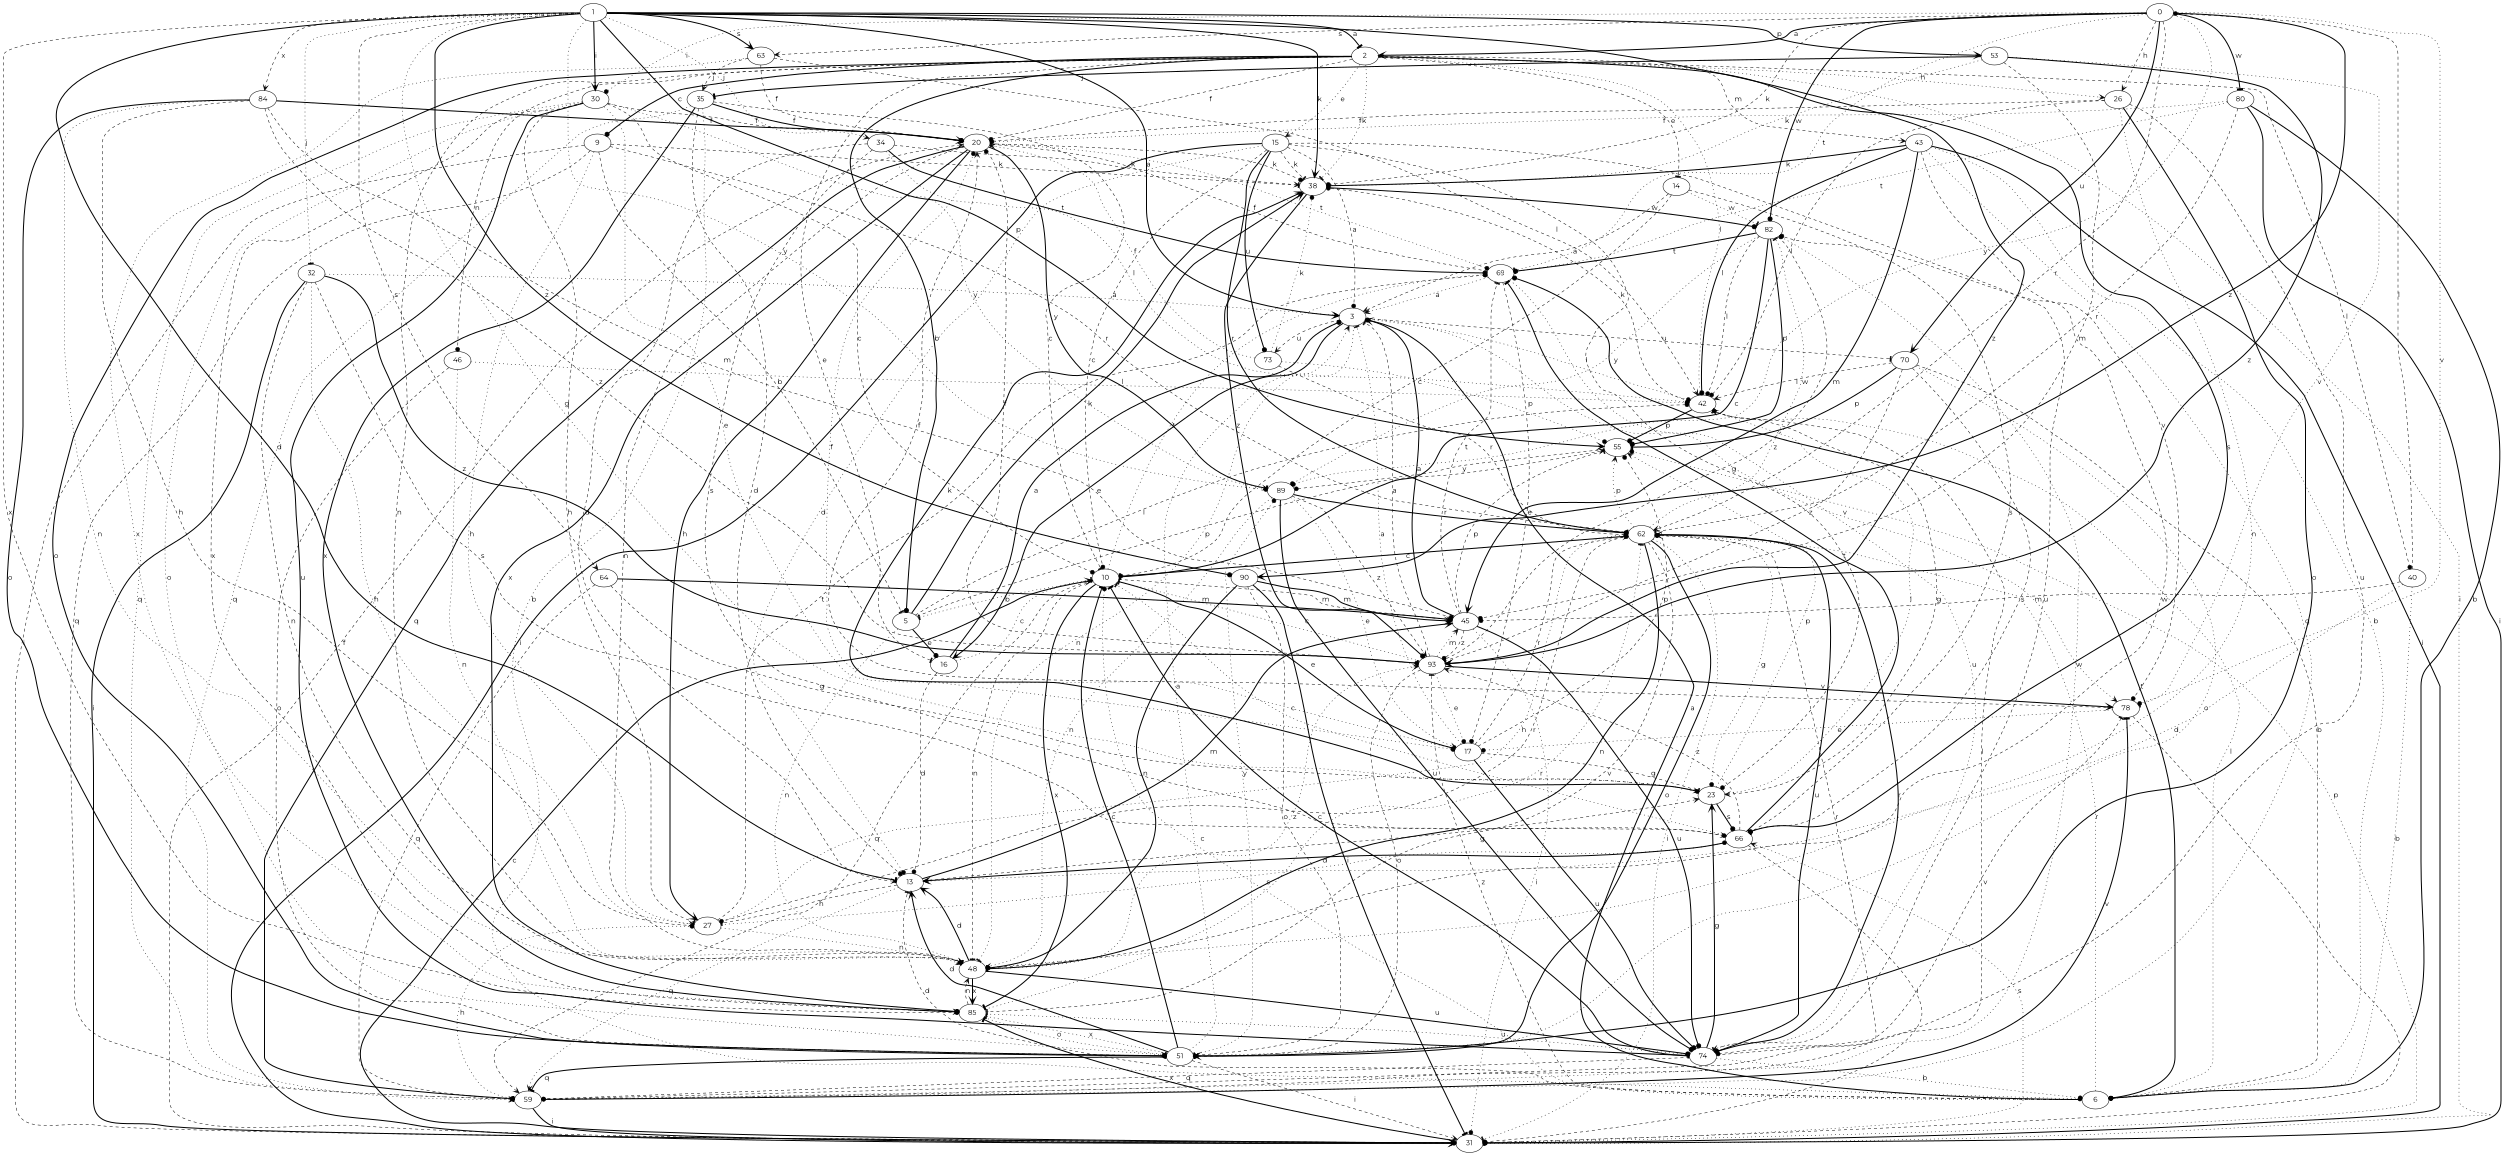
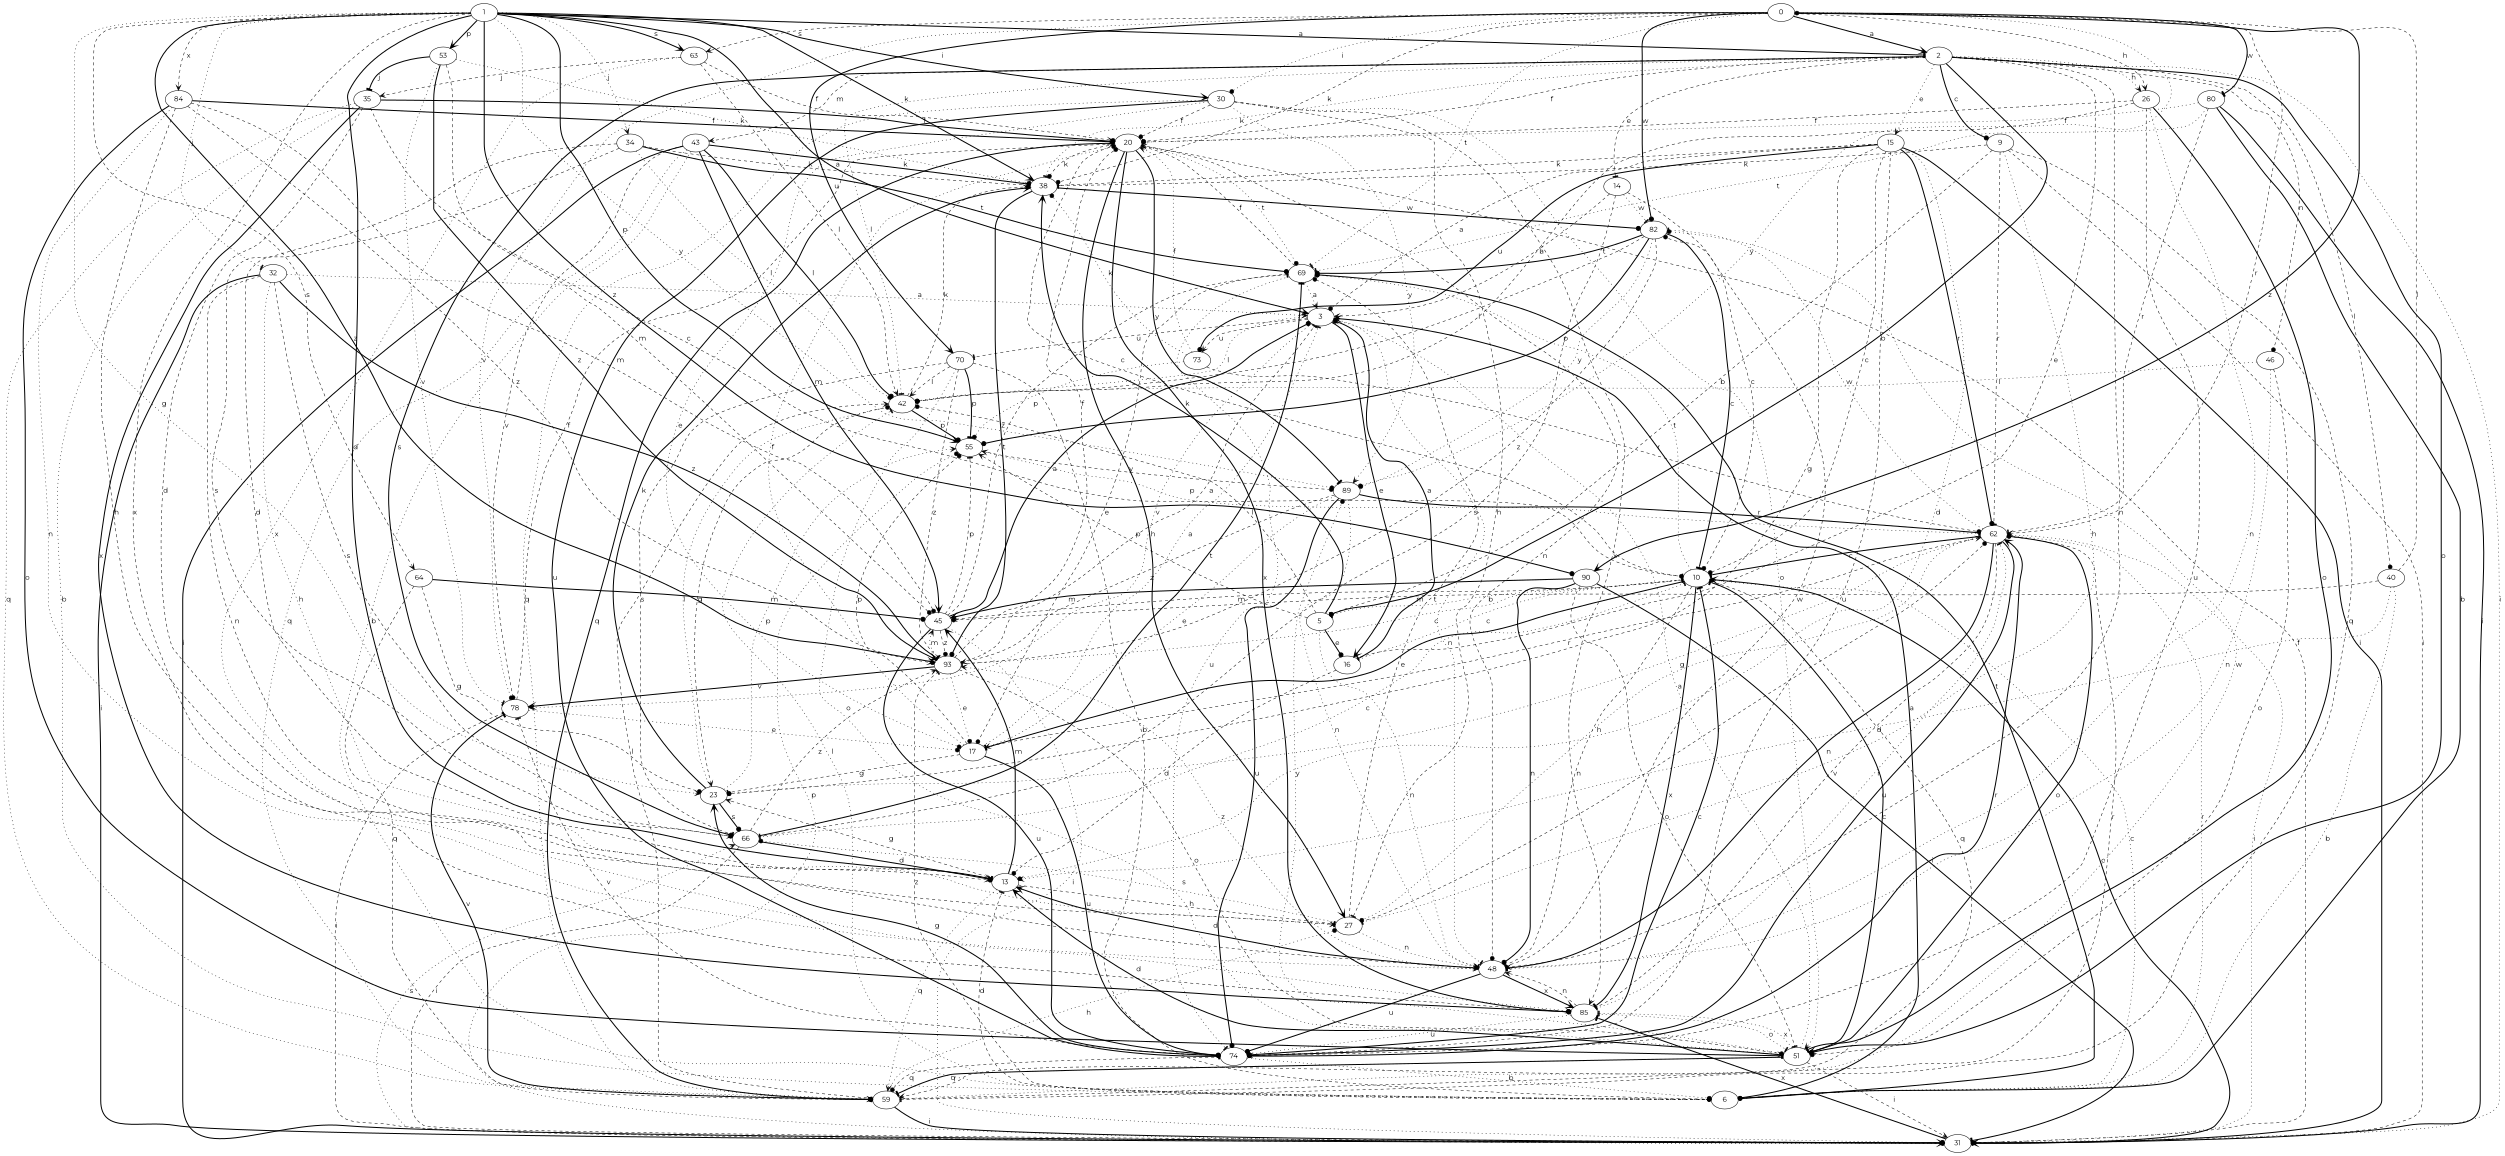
(858, 320) -> (1237, 405)
